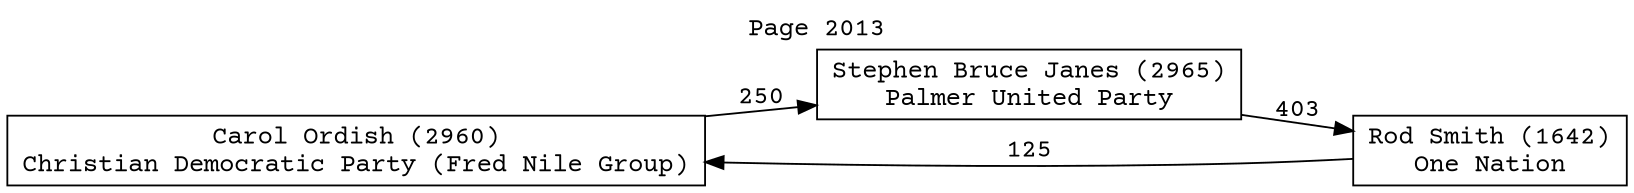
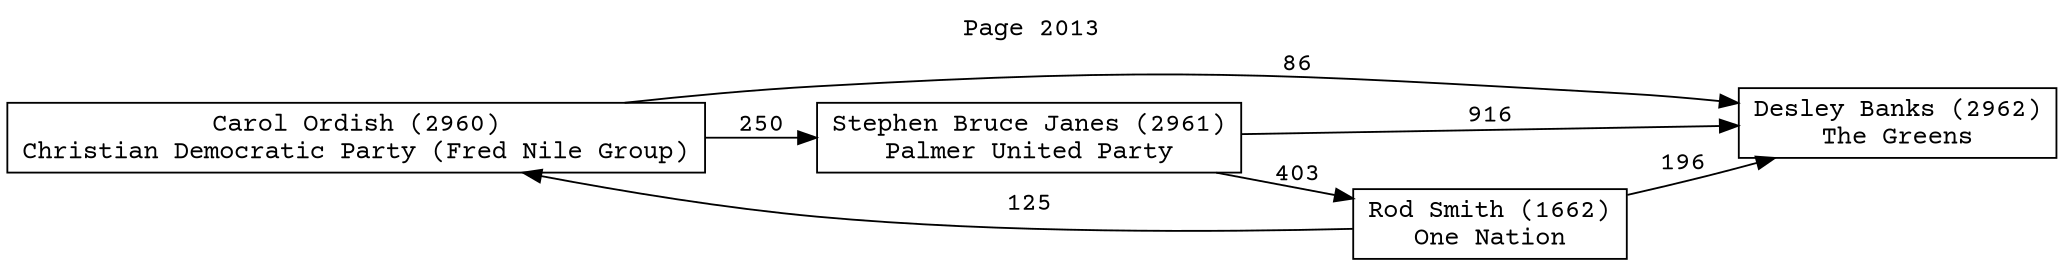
(1029, 84) -> (1029, 138)
none -> (1898, 123)
(1490, 151) -> (1490, 224)
